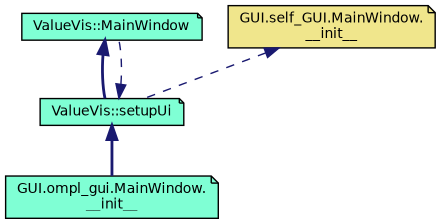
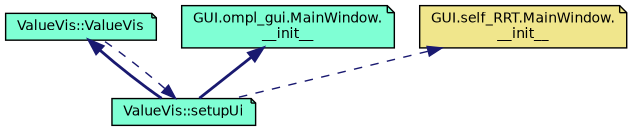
(112, 27) -> (81, 27)
(332, 27) -> (523, 27)
(112, 158) -> (225, 78)
